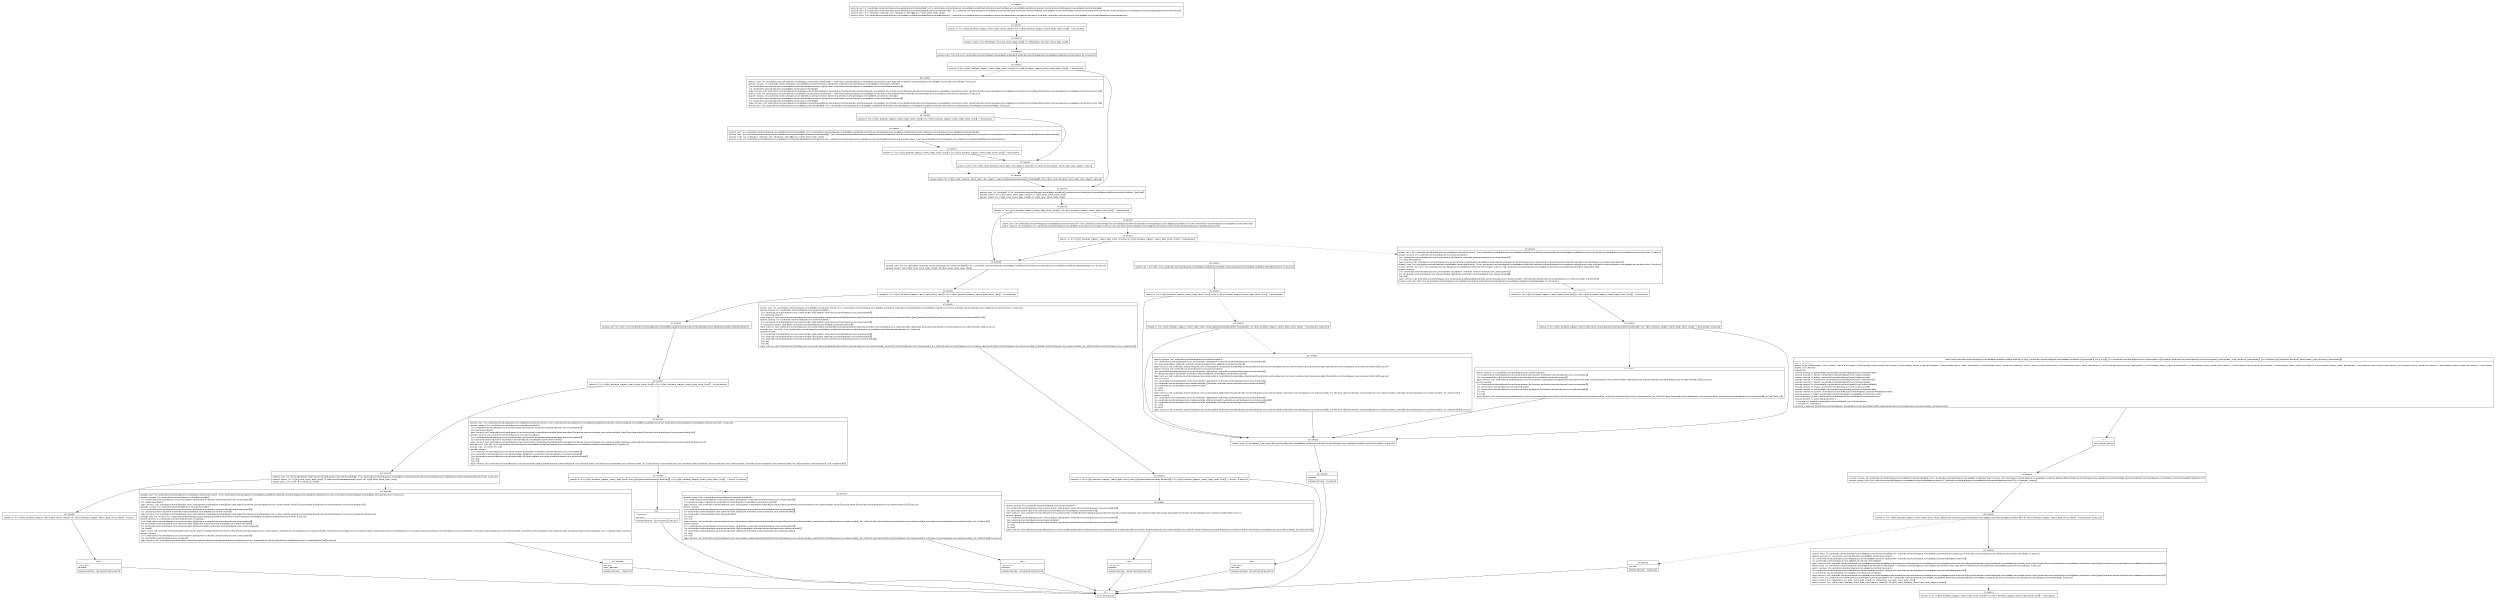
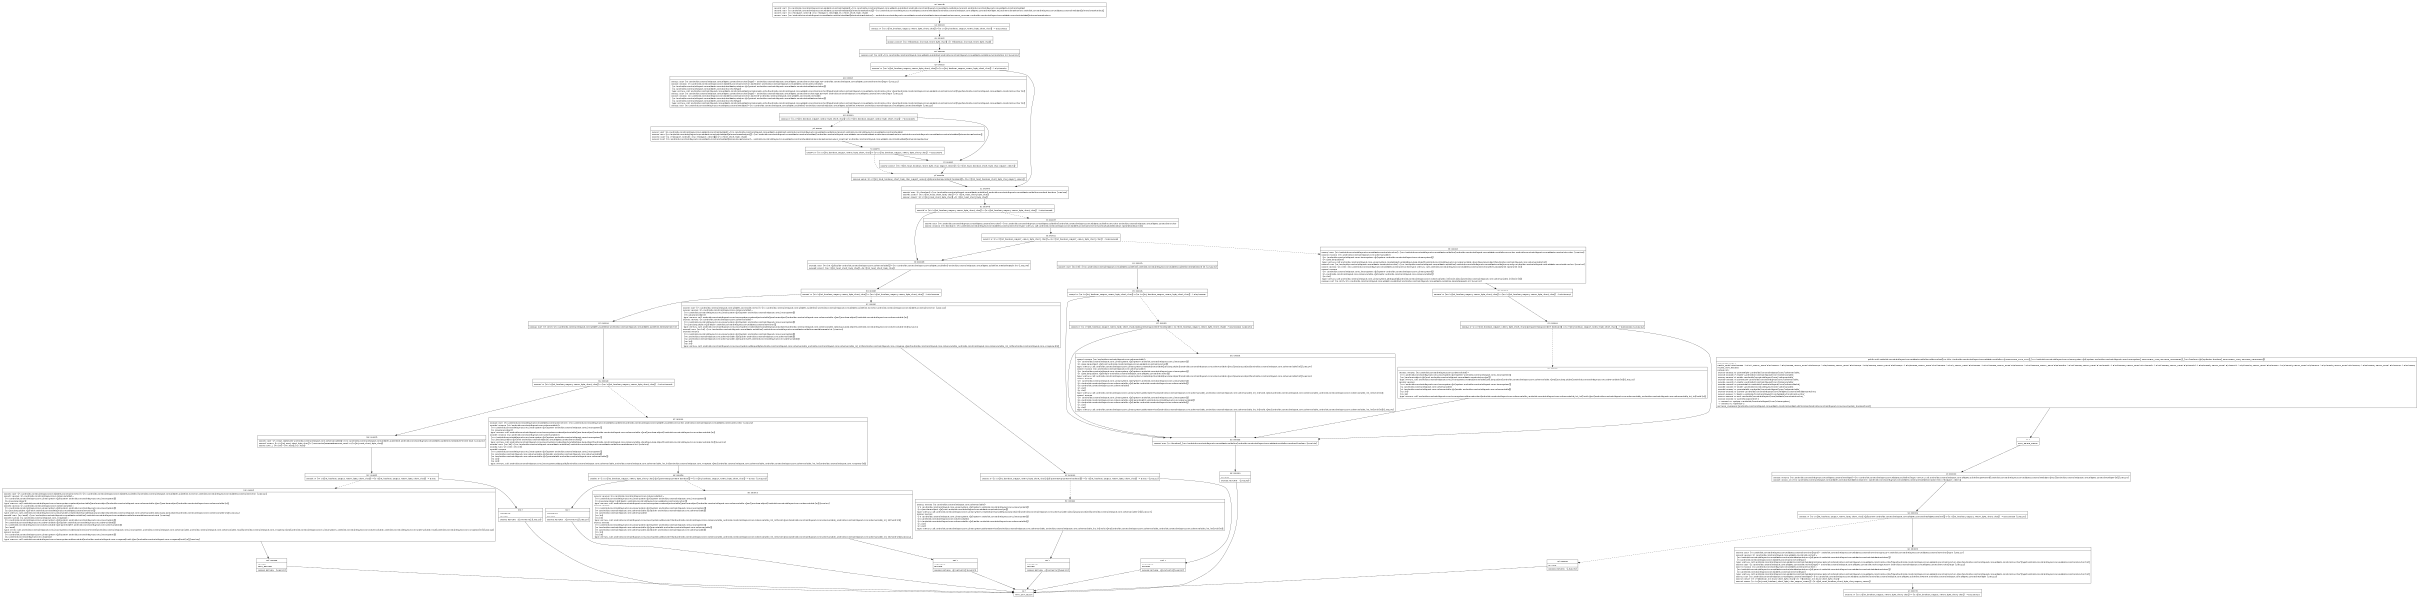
(385, 486) -> (348, 484)
